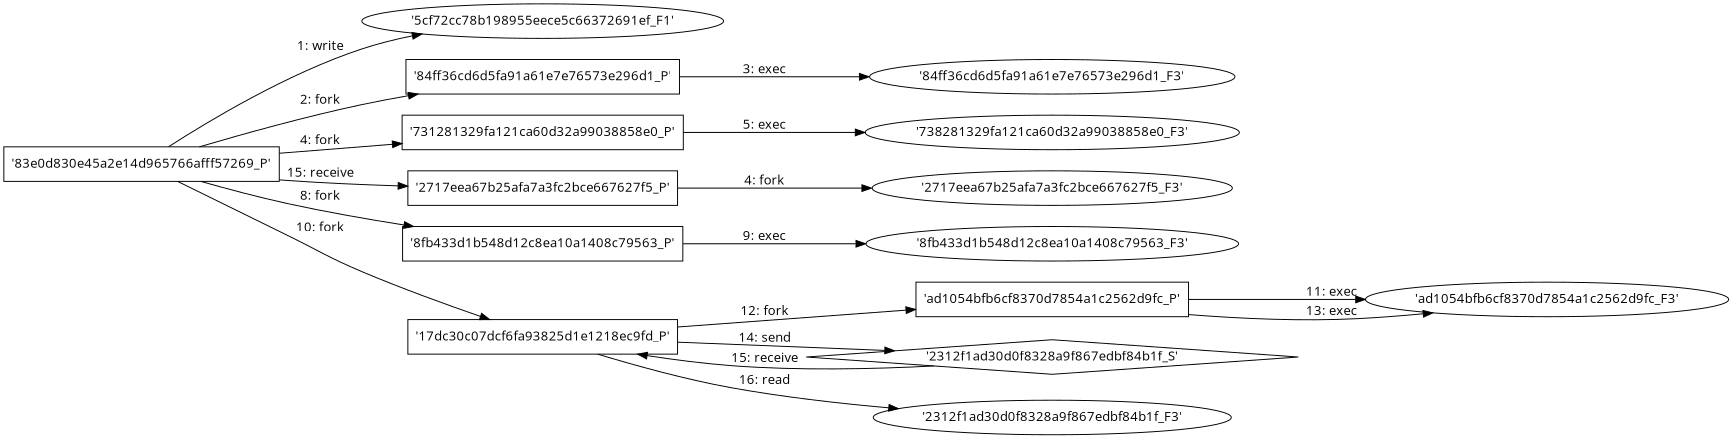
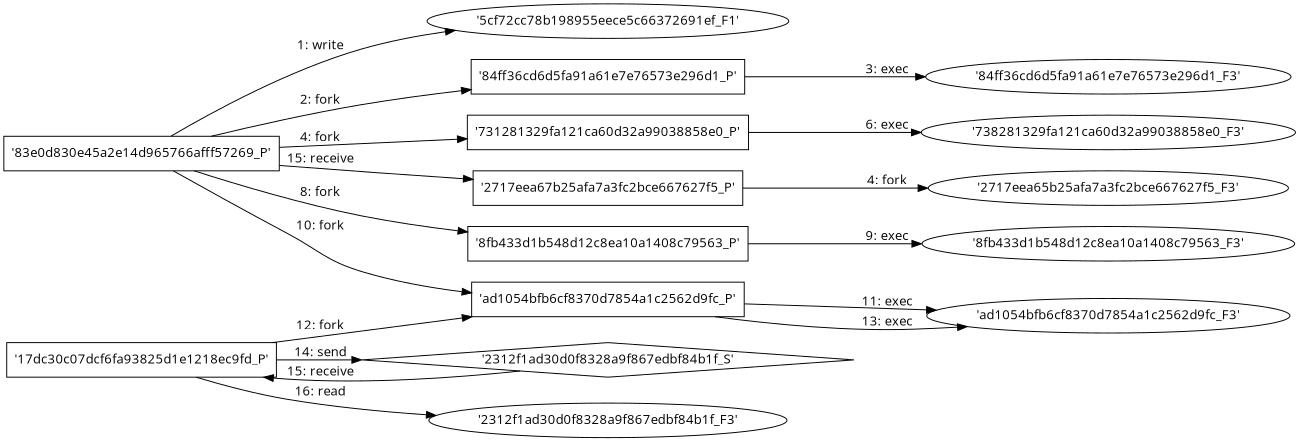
(765, 125) -> (888, 125)
(1052, 188) -> (1108, 188)
(326, 255) -> (312, 248)
